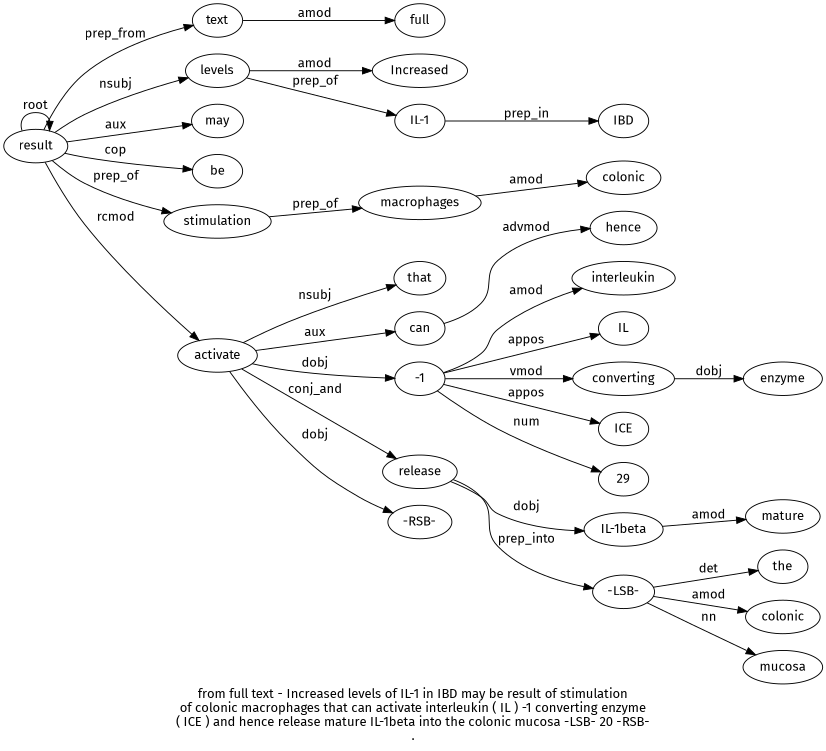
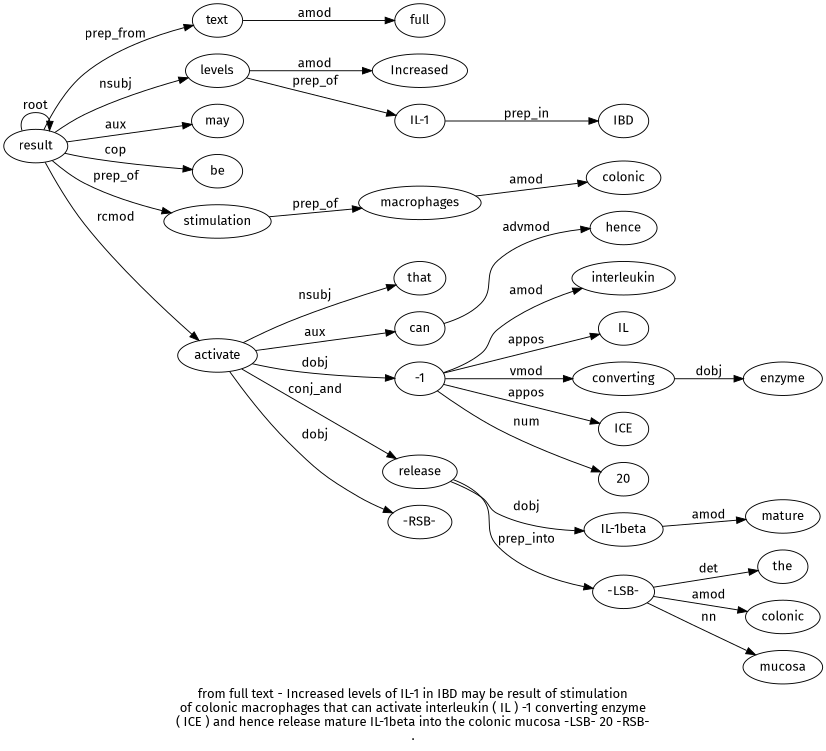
(624, 479) -> (624, 479)
